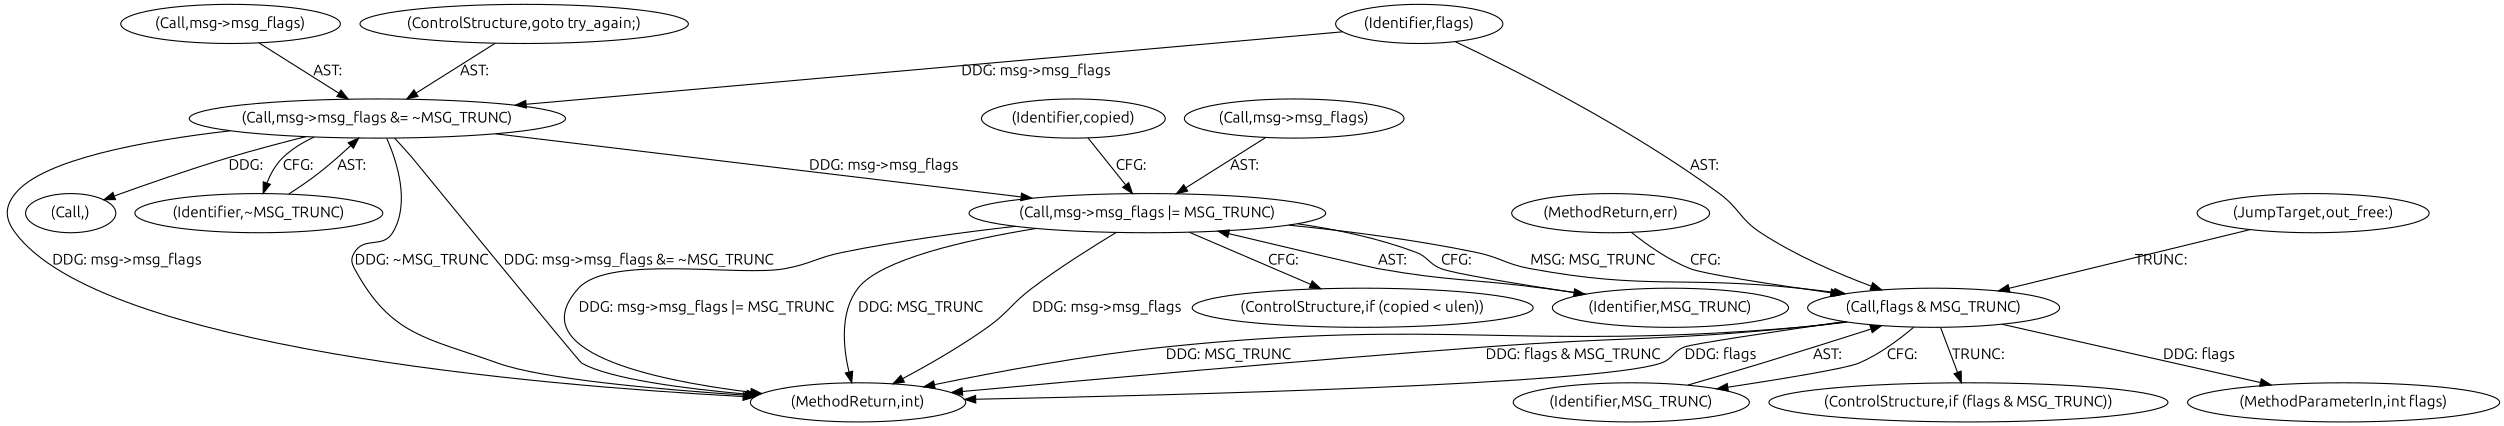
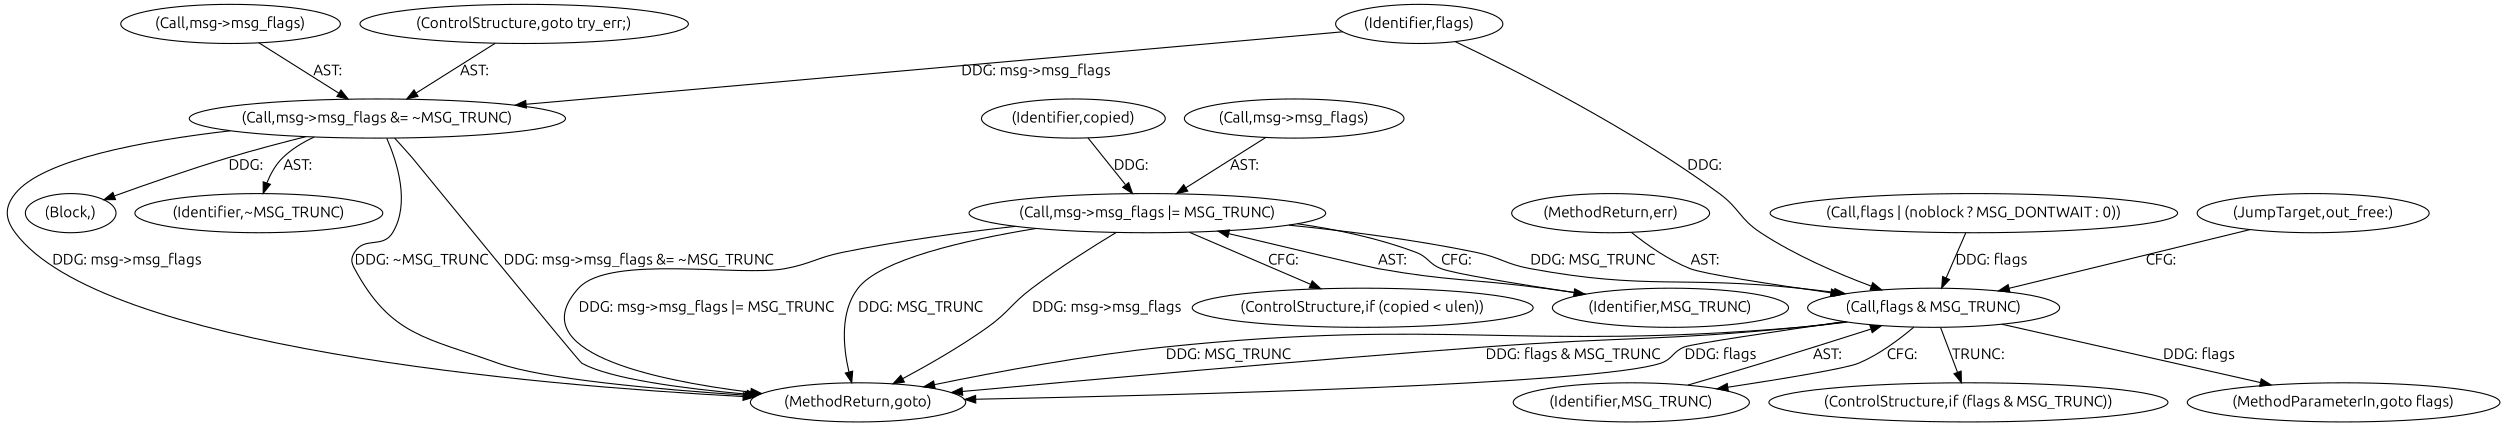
(524, 24) -> (524, 24)
(758, 165) -> none
(300, 166) -> (300, 166)
(1133, 166) -> (1133, 166)
(1707, 166) -> (1707, 166)
(321, 171) -> none
(71, 213) -> (71, 213)
none -> (1974, 213)
(1593, 260) -> (1593, 260)
(1707, 260) -> (1707, 260)
(2163, 260) -> (2163, 260)
(858, 402) -> (858, 402)
(2344, 402) -> (2344, 402)
